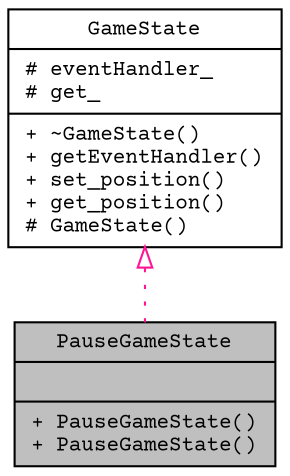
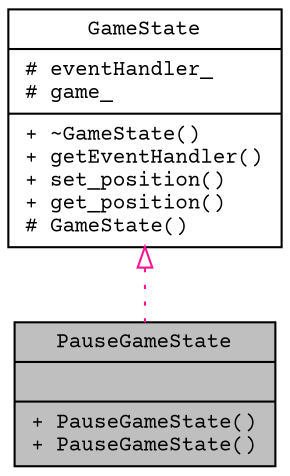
(64, 92) -> (70, 92)
